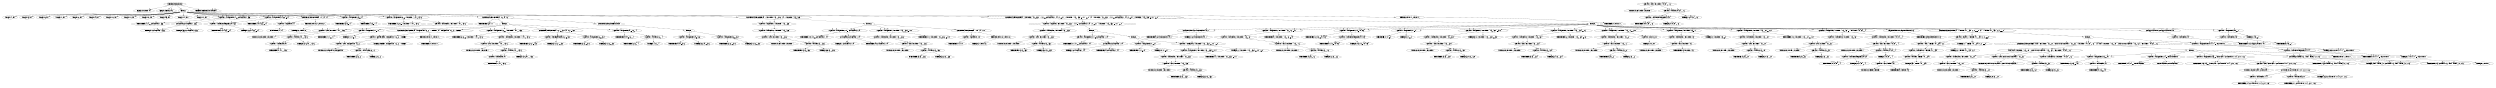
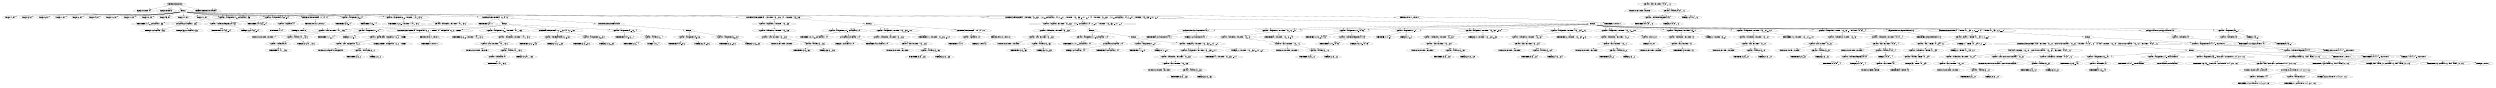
(166, 11) -> (166, 11)
